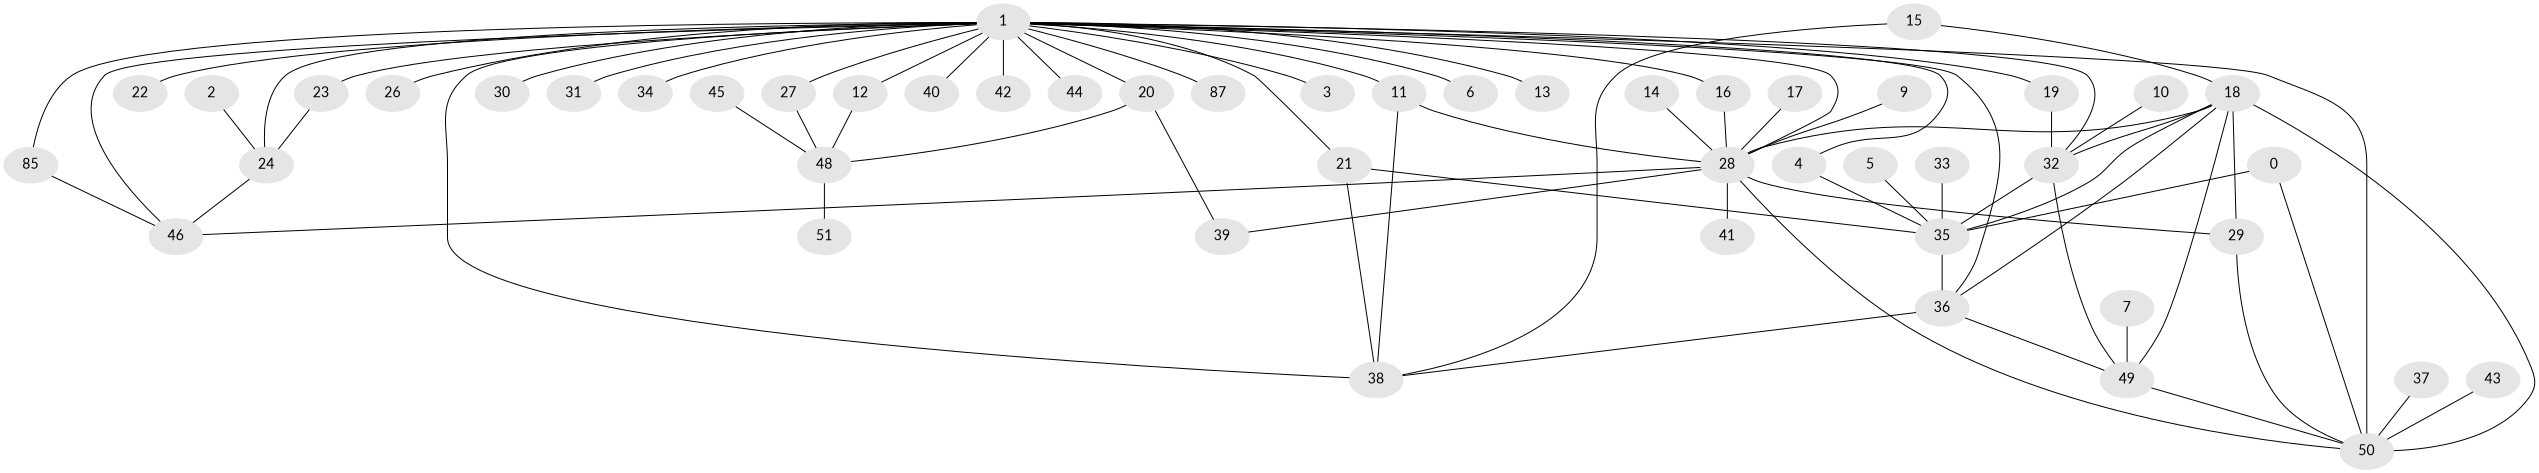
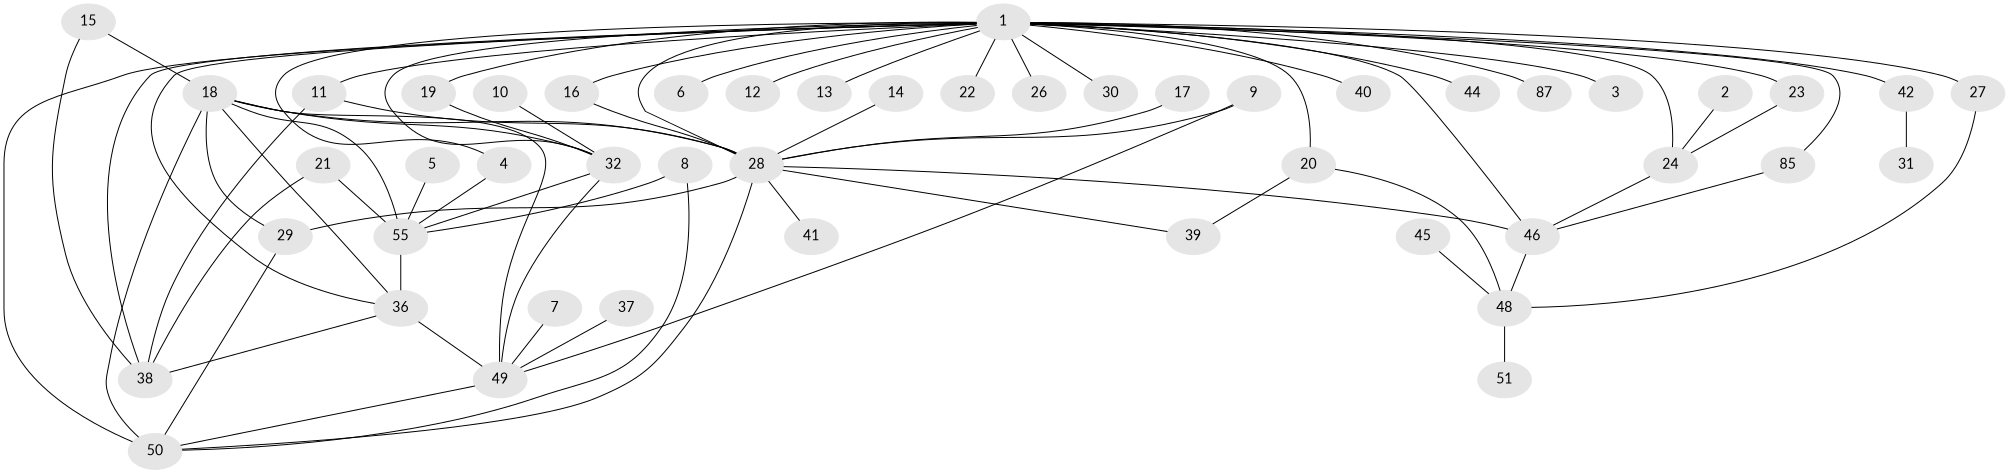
(783, 40) -> (1906, 129)
(1243, 71) -> none
(645, 93) -> none
(842, 129) -> (1518, 273)
(1942, 165) -> none
(2274, 165) -> (685, 165)
(1942, 237) -> (401, 237)
none -> (882, 247)
(2493, 380) -> none
(2394, 416) -> (564, 344)
